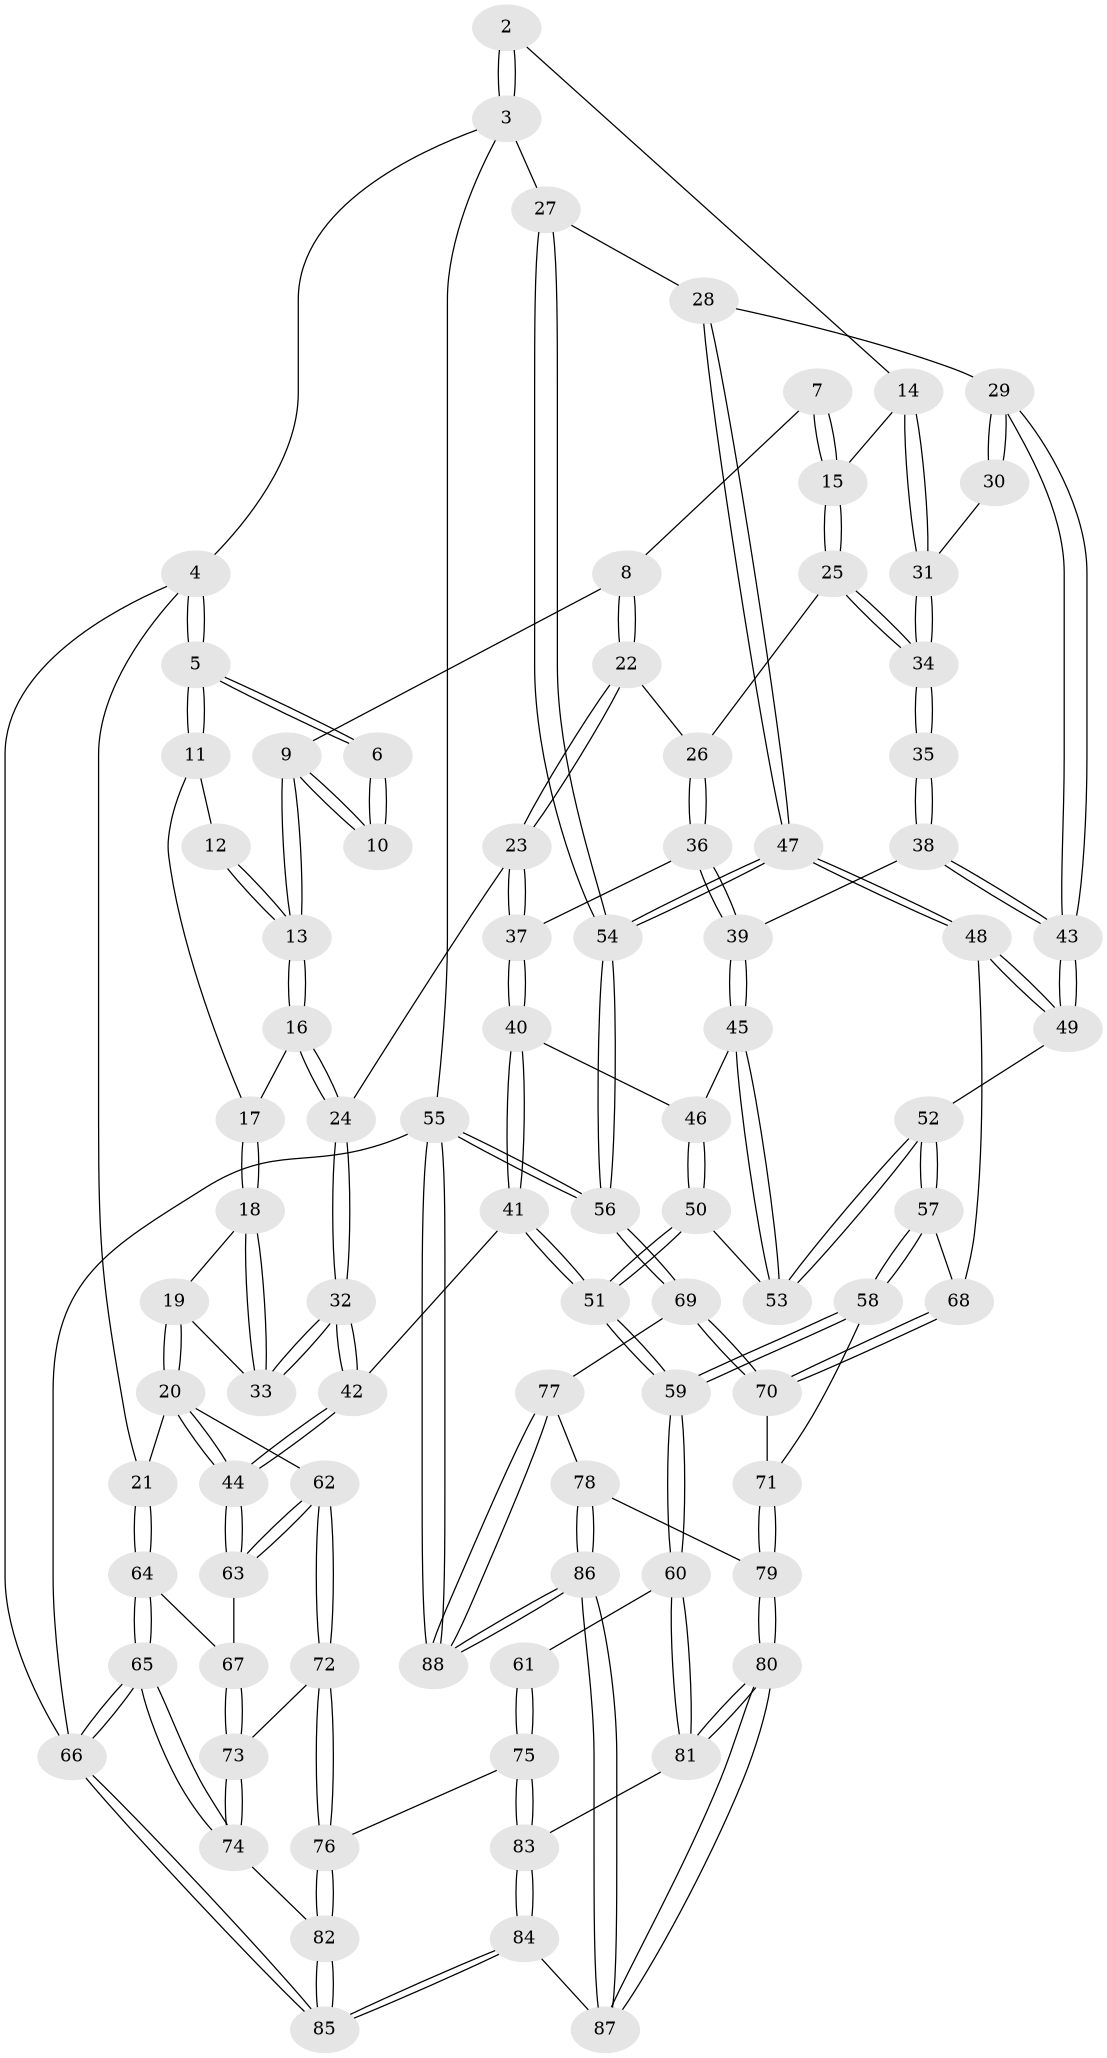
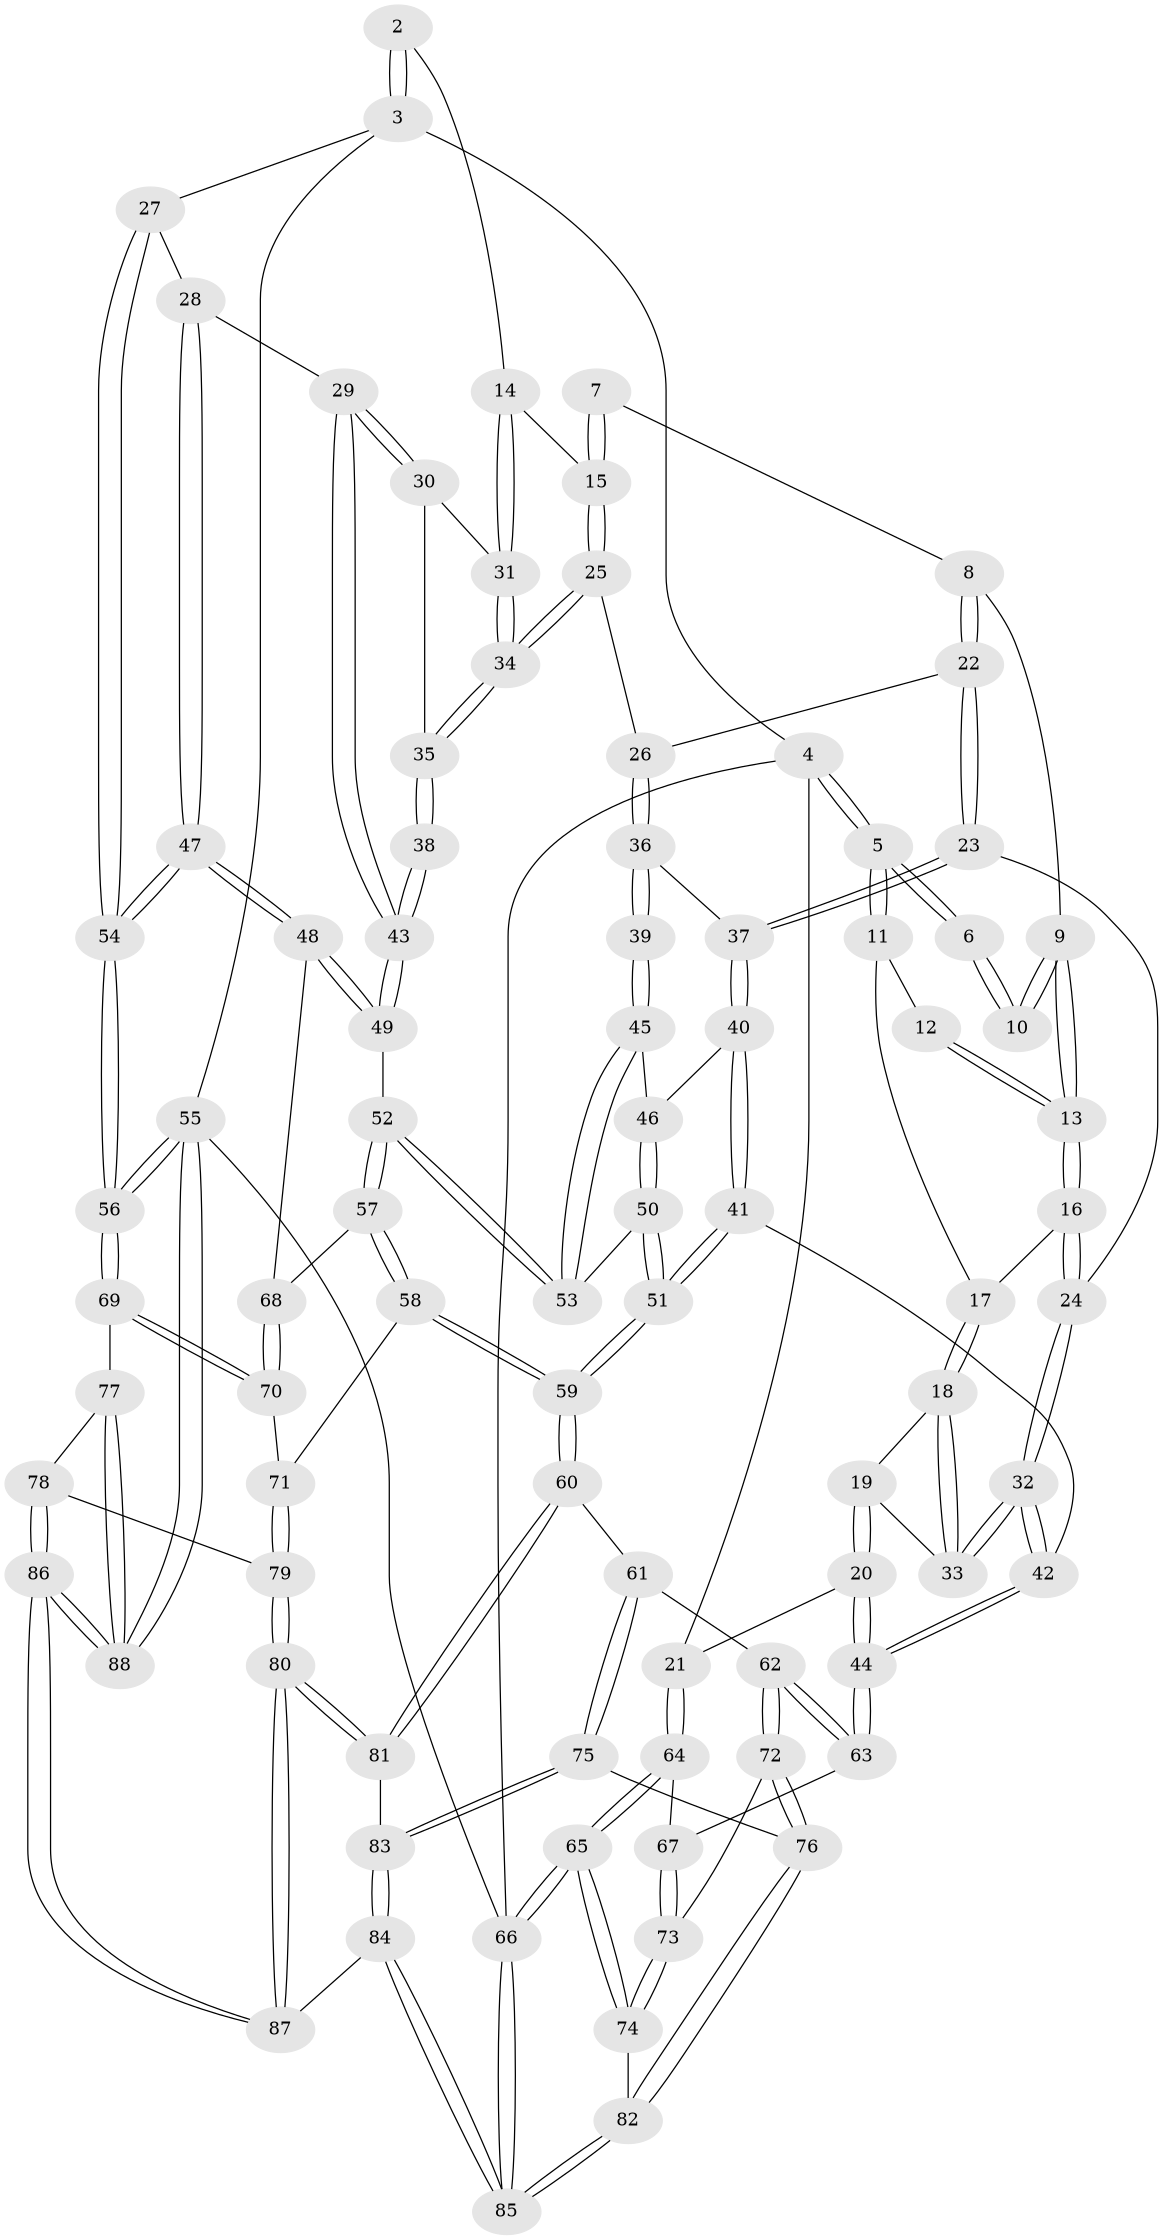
none -> (425, 619)
(831, 892) -> none
(248, 1438) -> (705, 1620)
